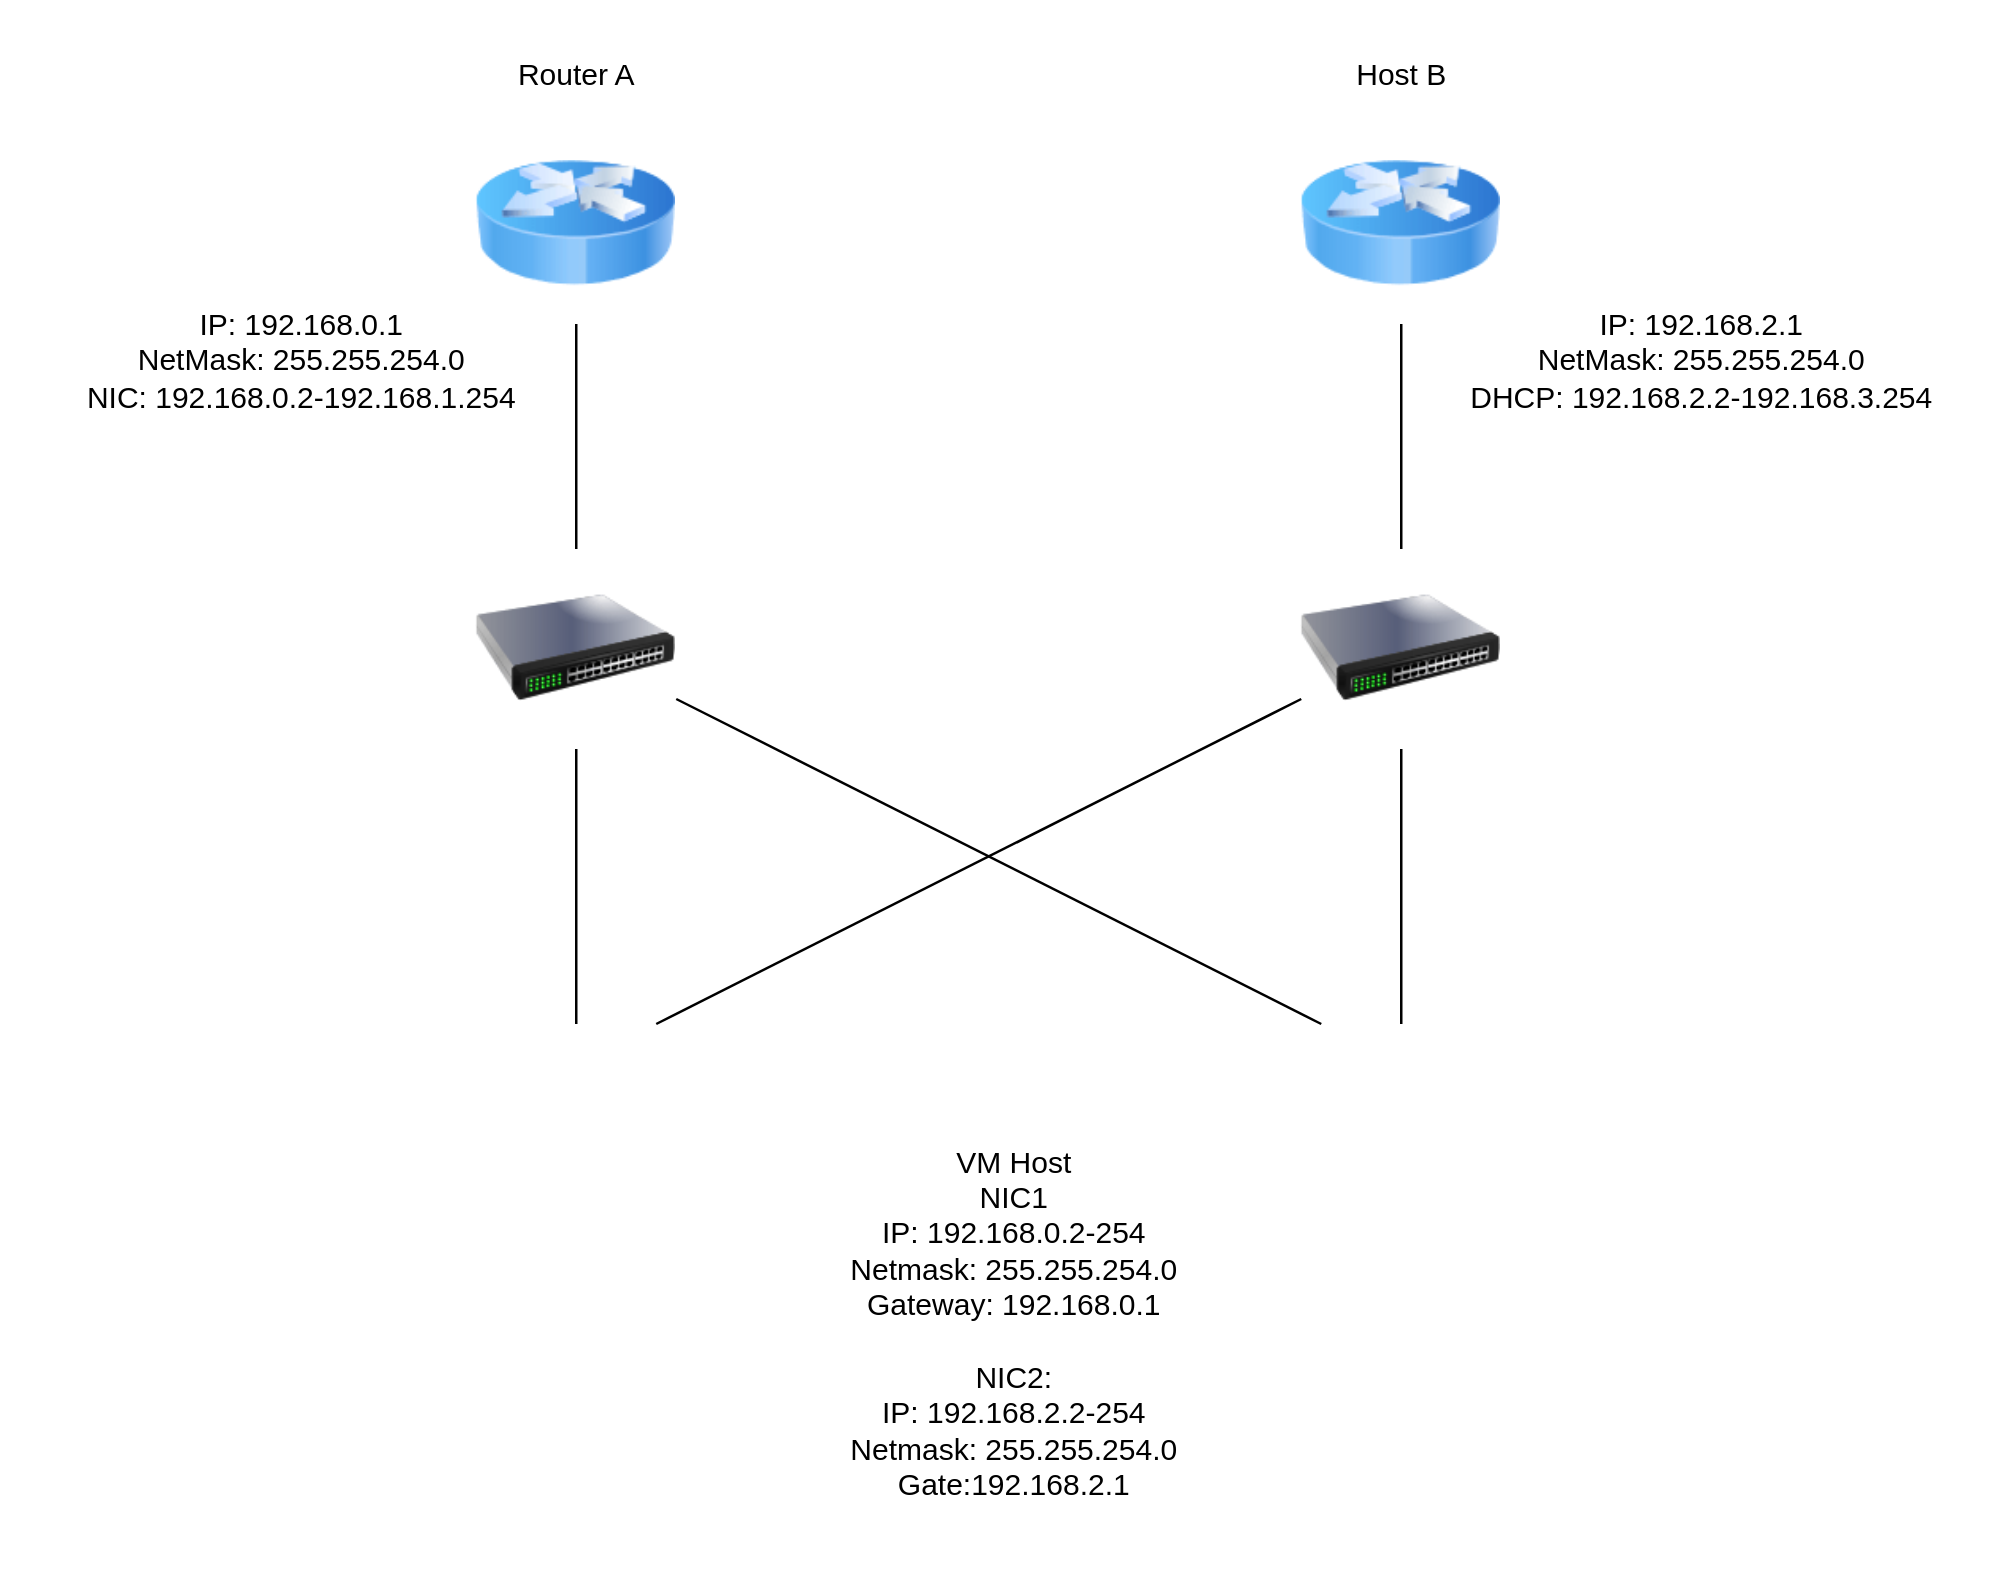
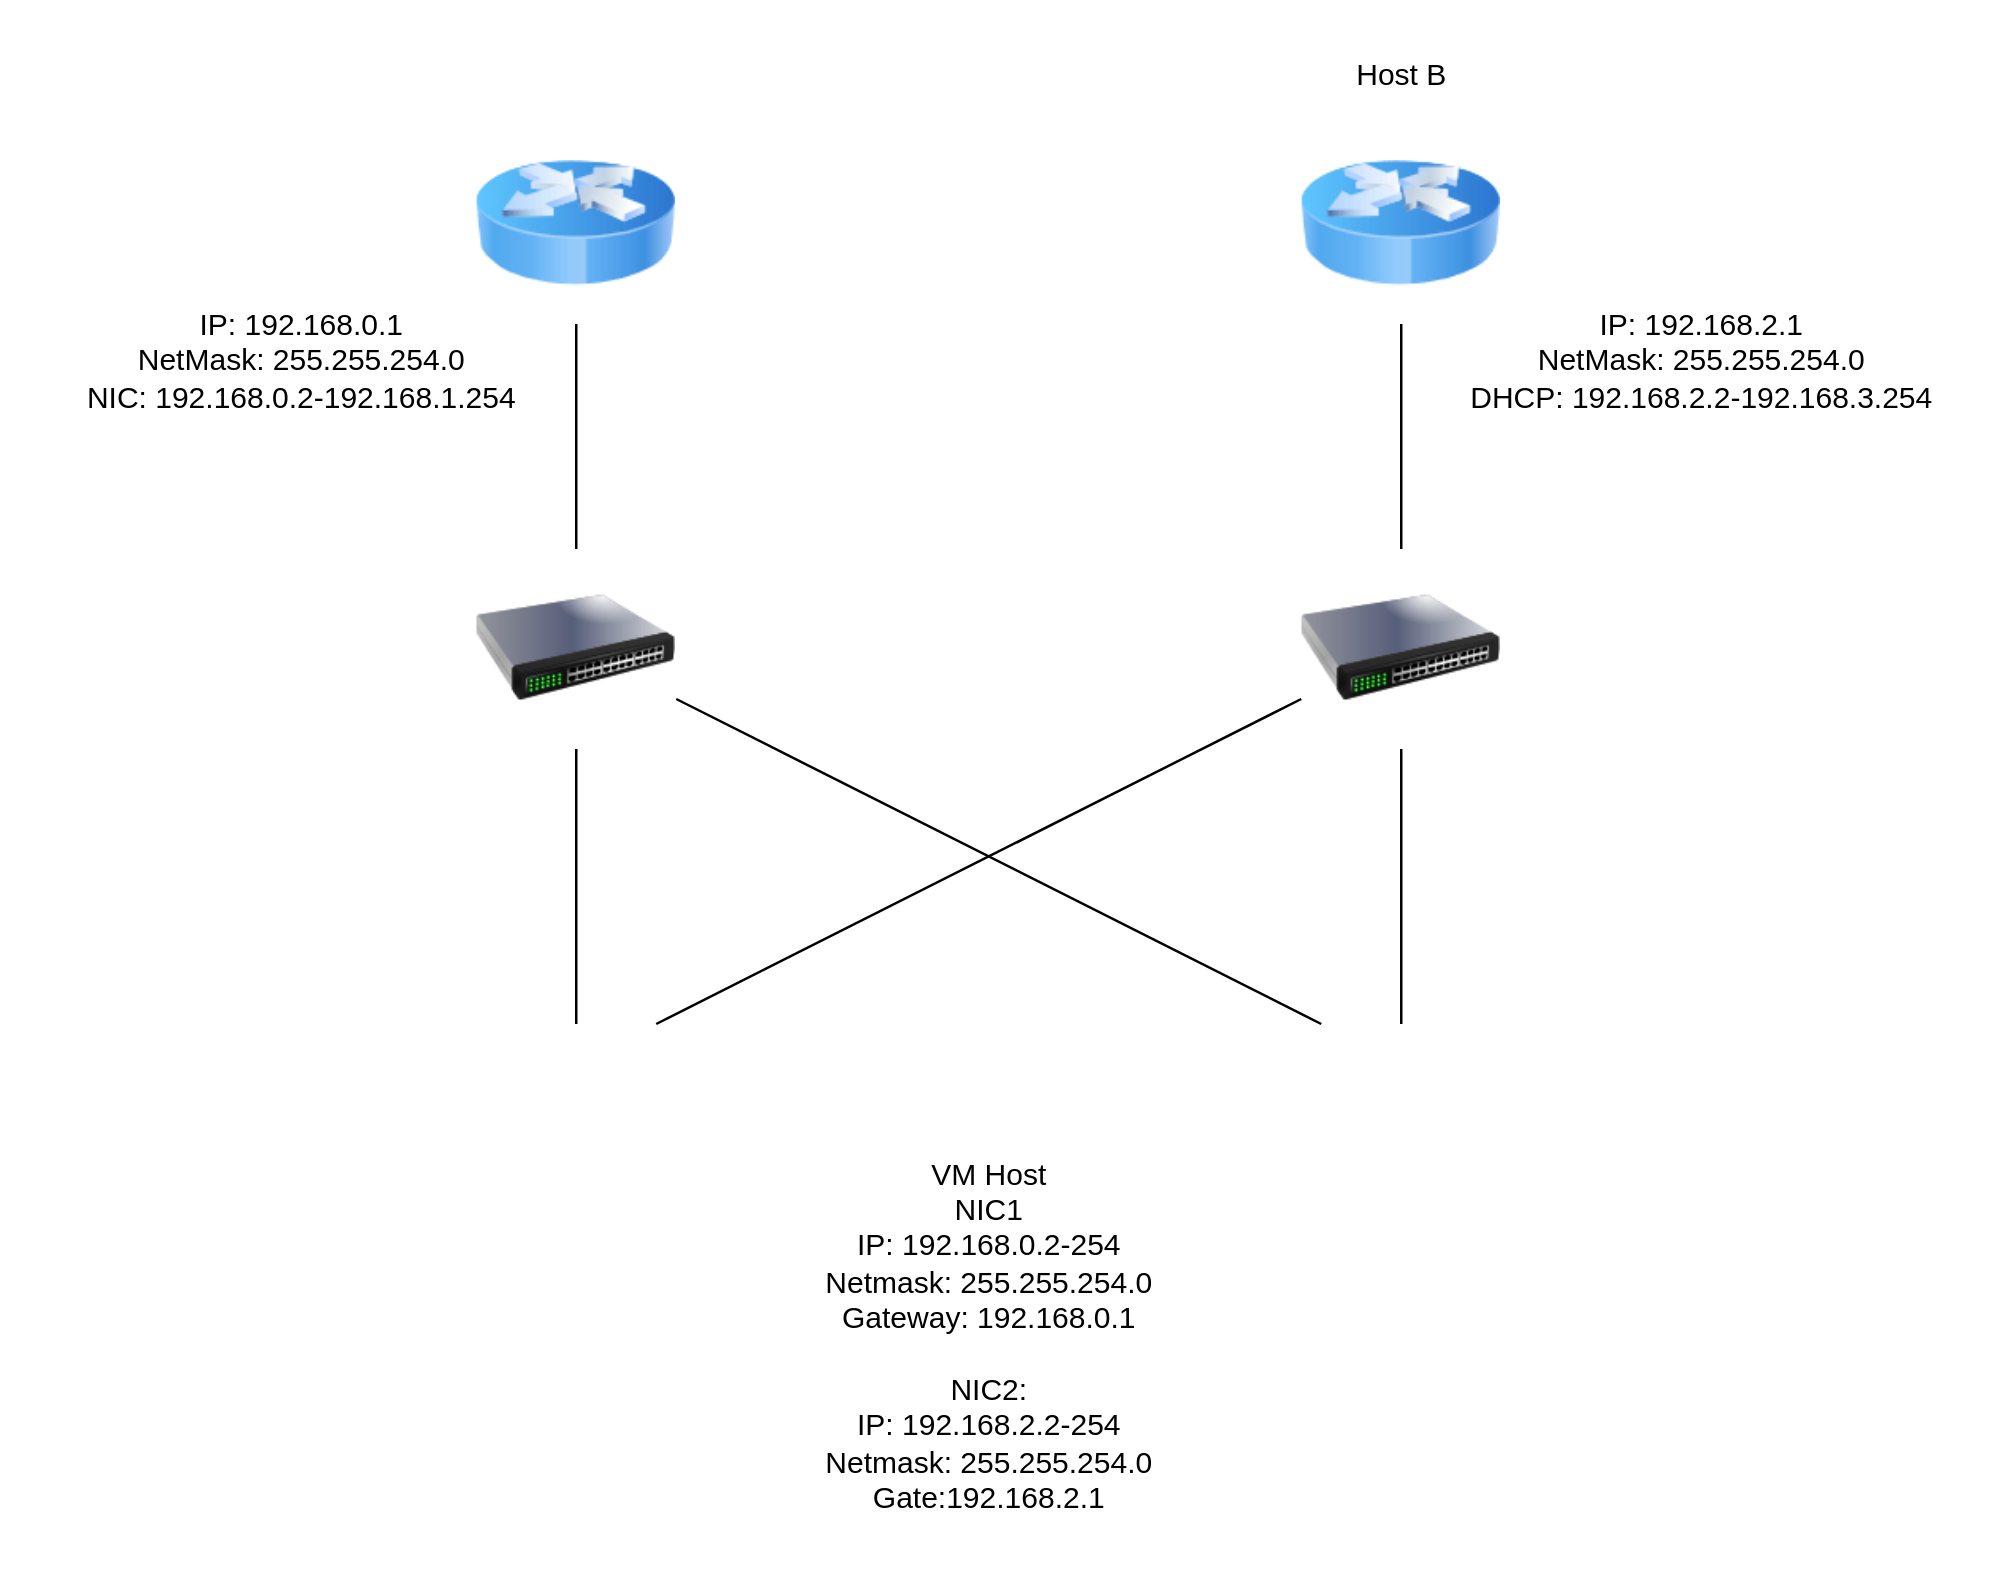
(576, 76) -> none
(1014, 1324) -> (989, 1336)
